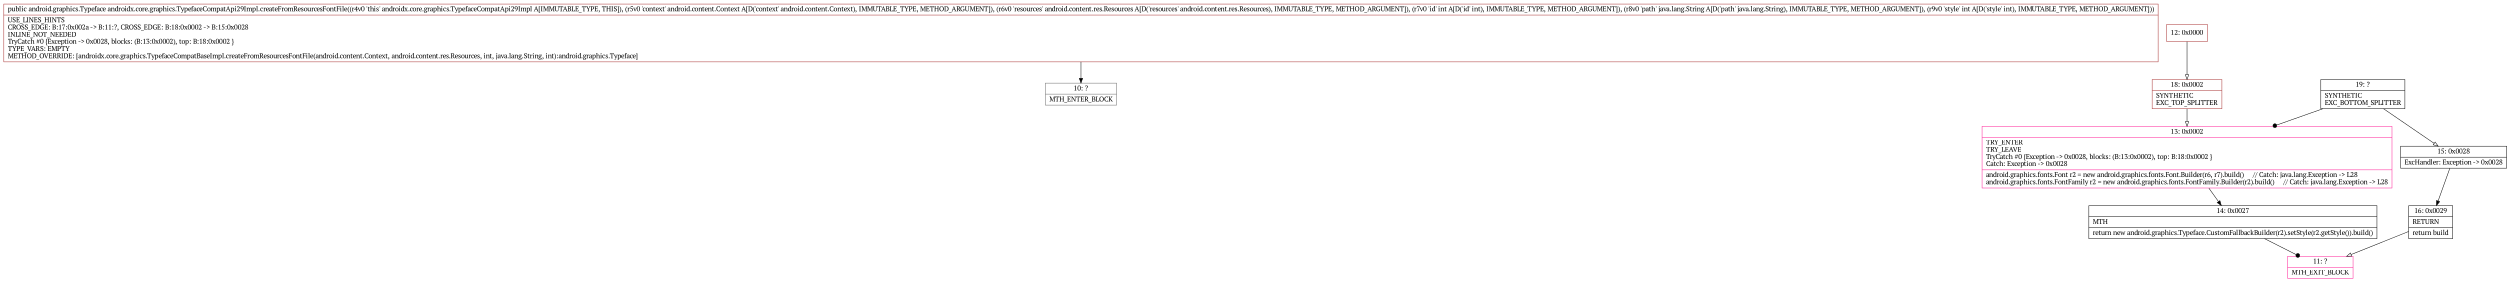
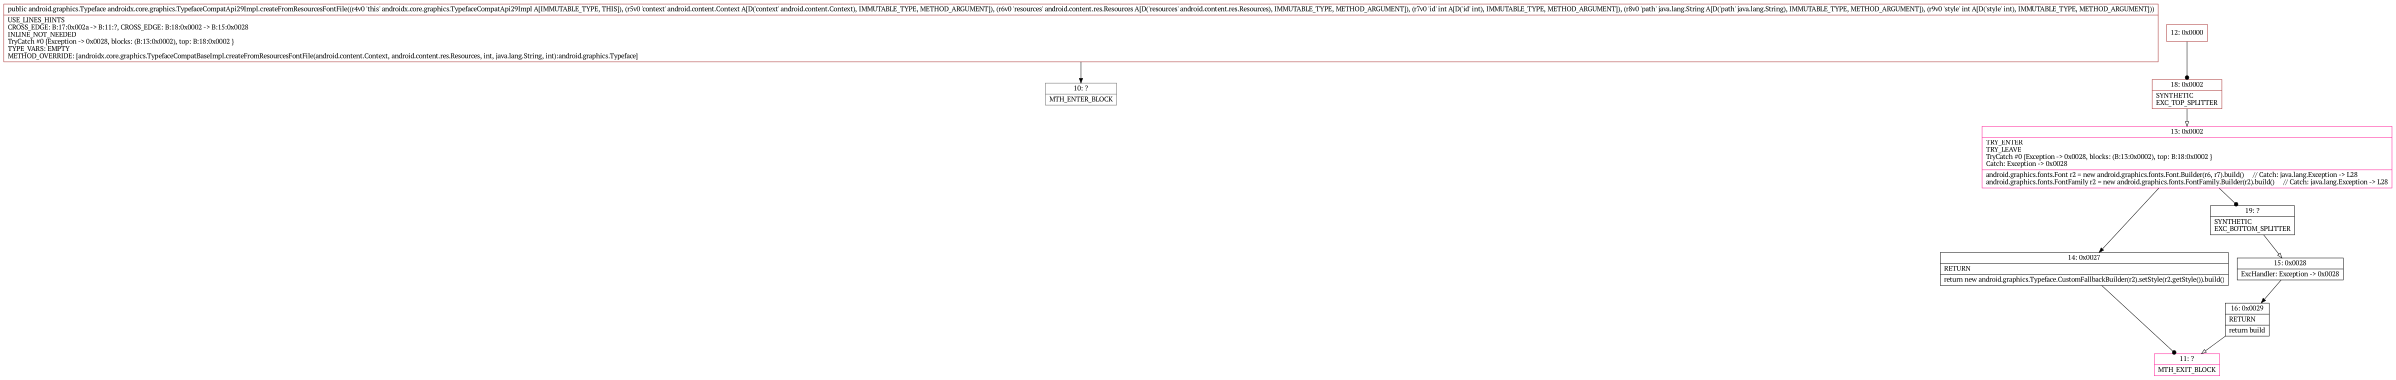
(2187, 58) -> (2187, 59)
(2300, 117) -> (2227, 195)
(2100, 222) -> (1957, 269)
